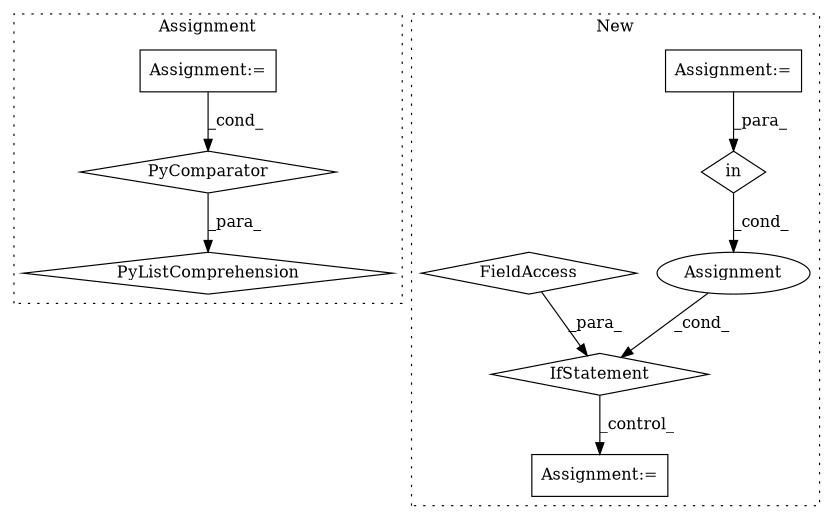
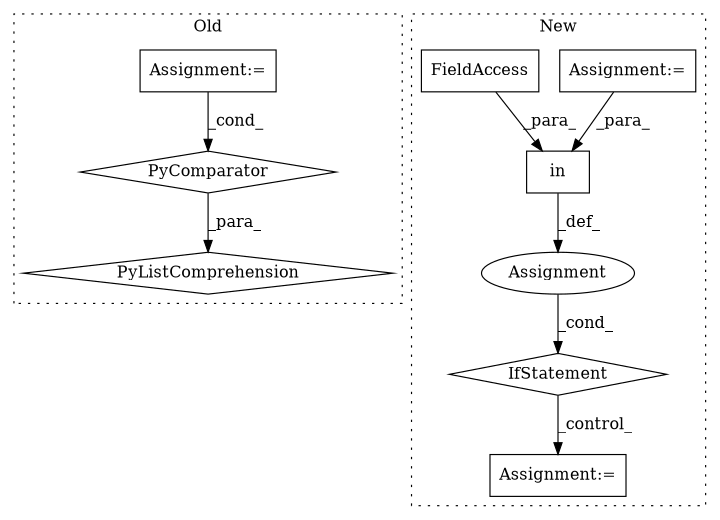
(208, 27) -> (208, 27)
(734, 172) -> (558, 172)
(761, 223) -> (580, 223)
(529, 273) -> (480, 71)
(561, 319) -> (515, 117)
